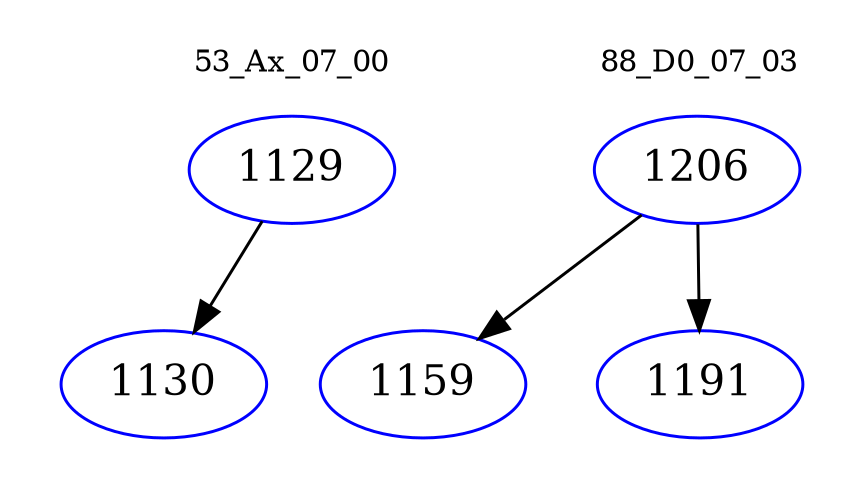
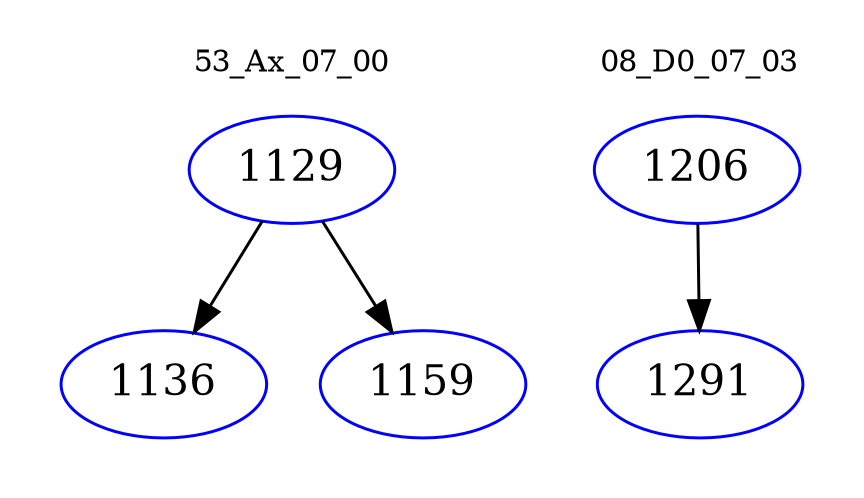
(700, 64) -> (700, 64)
(590, 254) -> (349, 264)
(164, 384) -> (164, 384)
(700, 384) -> (700, 384)
